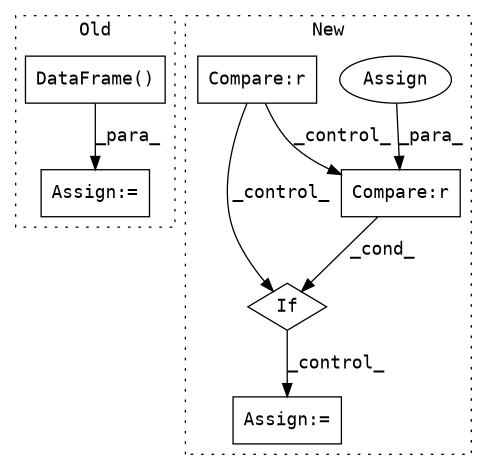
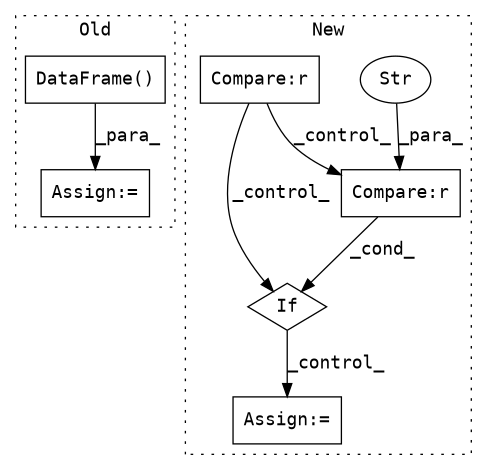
(396, 80) -> (396, 80)
